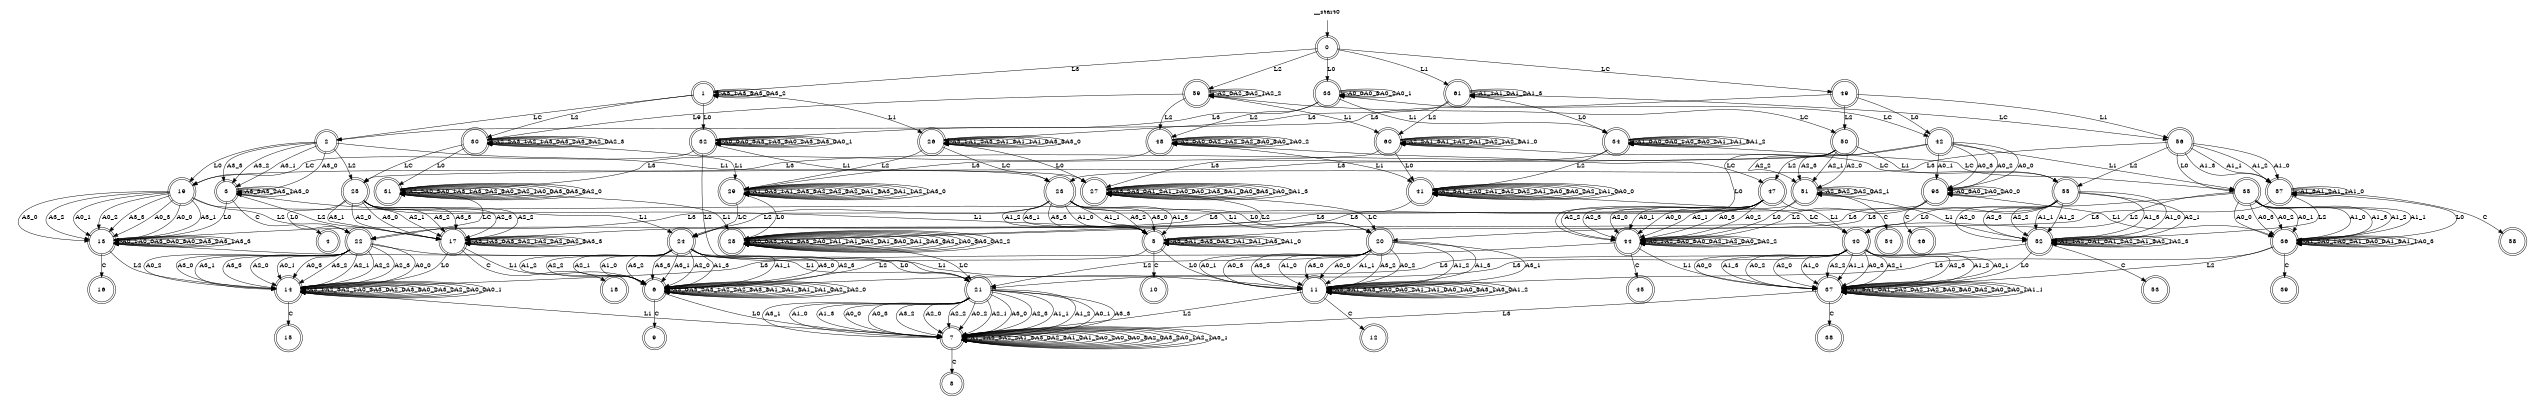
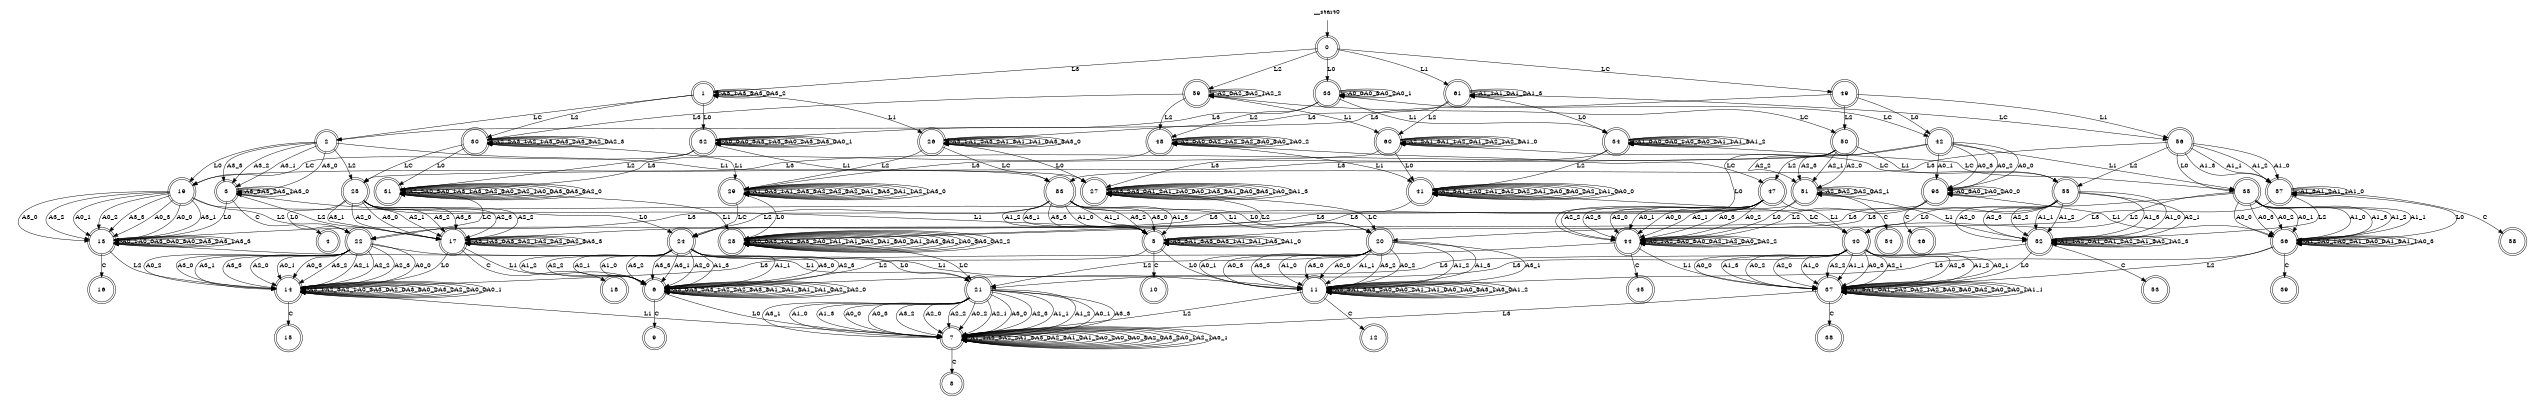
(697, 118) -> (697, 118)
(1060, 192) -> (1060, 192)
(644, 217) -> (644, 217)
(713, 250) -> (587, 167)
